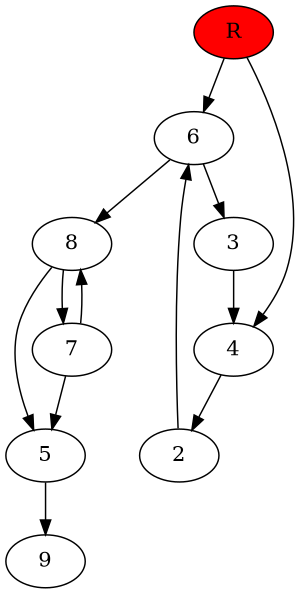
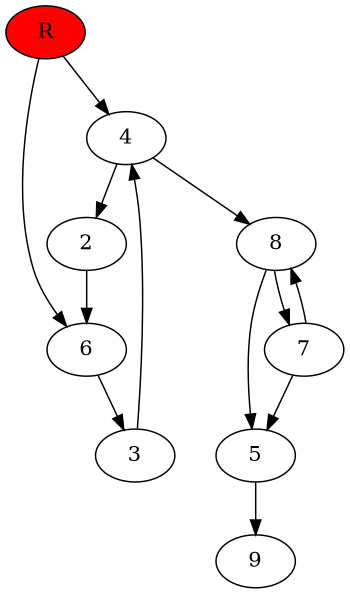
(138, 186) -> (195, 187)
